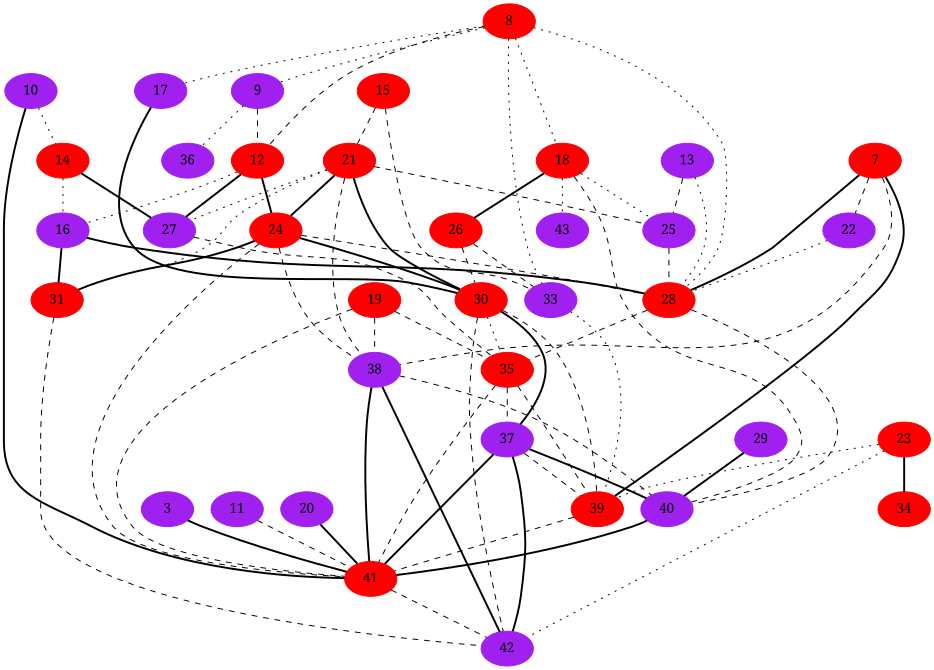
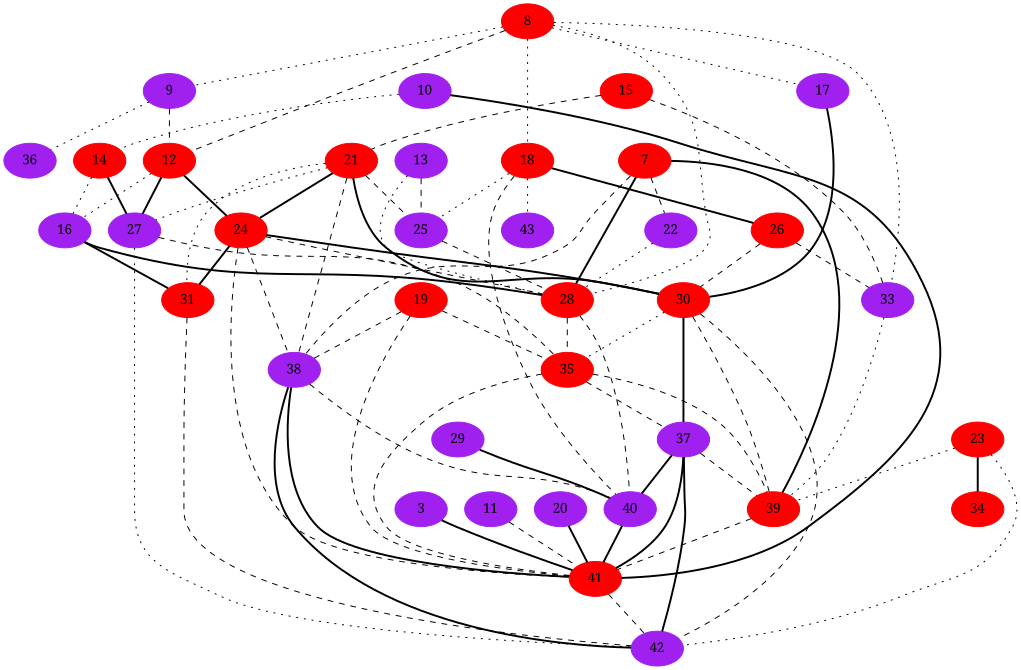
none -> (231, 600)
